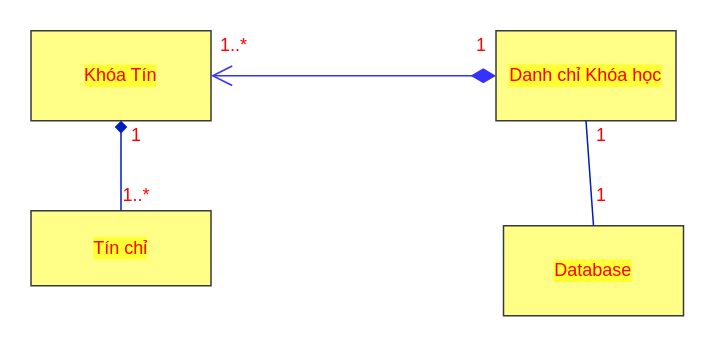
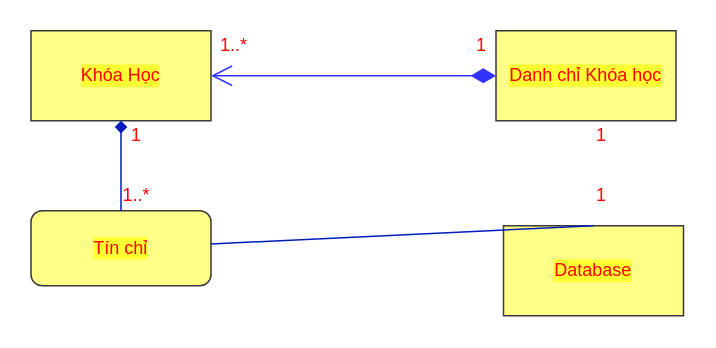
(121, 76) -> (121, 76)
(590, 174) -> (402, 235)
(121, 248) -> (121, 248)
